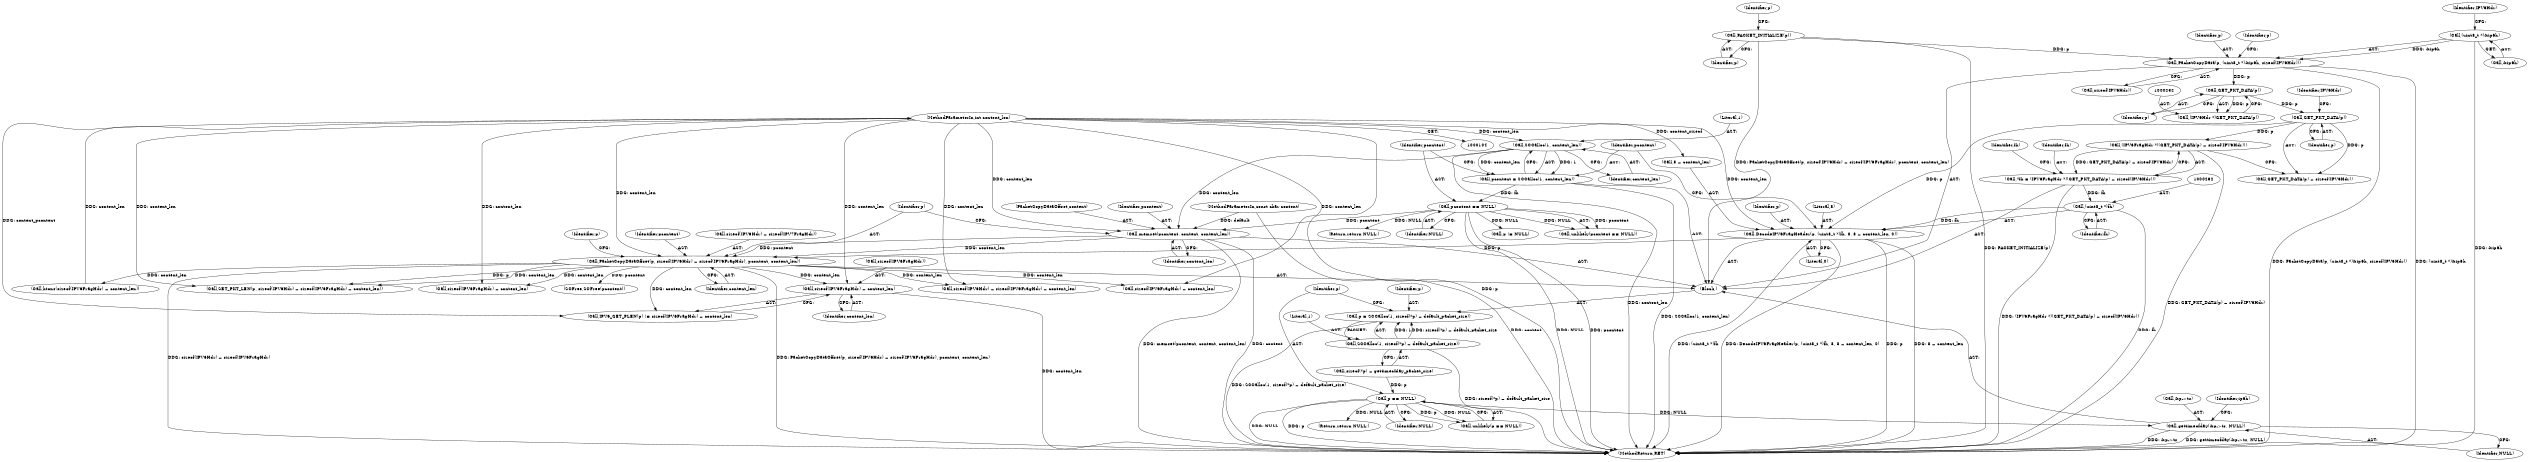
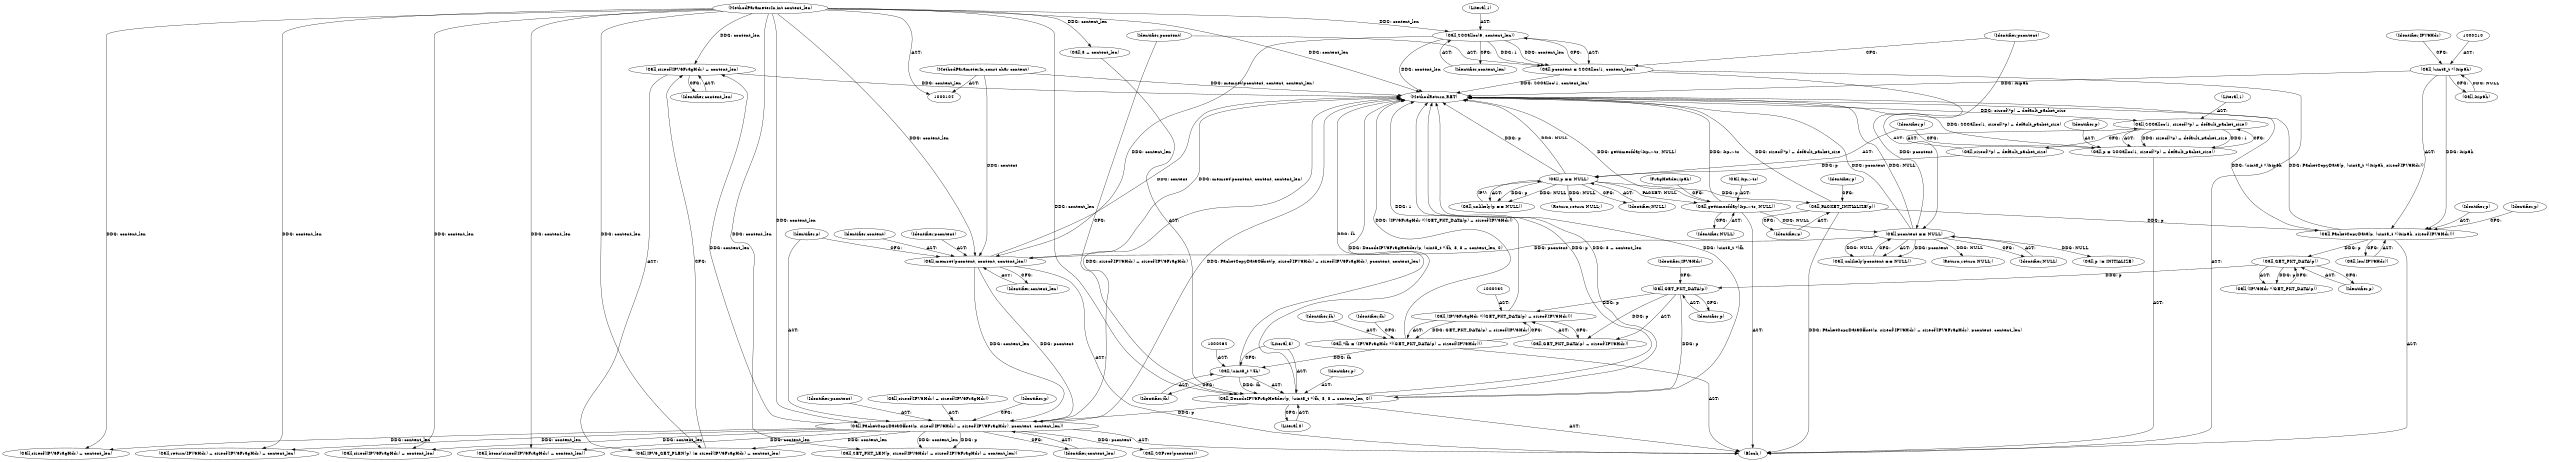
none -> (2473, 36)
(2492, 49) -> (2463, 83)
(2507, 49) -> (2486, 83)
none -> (966, 83)
(2107, 90) -> (2367, 262)
(2163, 109) -> (1498, 301)
(327, 125) -> (531, 146)
(1434, 132) -> (918, 53)
(1679, 132) -> (1088, 22)
(1547, 145) -> (1480, 36)
none -> (1701, 190)
(1510, 193) -> (1916, 152)
(1052, 207) -> (865, 234)
(29, 221) -> (621, 234)
(1235, 221) -> (1002, 166)
none -> (1815, 228)
(766, 234) -> (938, 399)
(1510, 234) -> (2108, 262)
none -> (1879, 246)
(2017, 248) -> (1798, 152)
(896, 262) -> none
(595, 289) -> (1170, 454)
(1009, 289) -> (227, 454)
(1490, 289) -> (1329, 53)
(1583, 301) -> (2097, 439)
(2217, 303) -> (1403, 207)
none -> (1553, 329)
(1358, 330) -> (2260, 138)
(1526, 330) -> (1262, 83)
none -> (1251, 351)
(1384, 371) -> (2005, 152)
(2233, 399) -> (1670, 179)
(1506, 410) -> (1767, 105)
(1484, 413) -> (1484, 193)
(1673, 413) -> (1660, 193)
